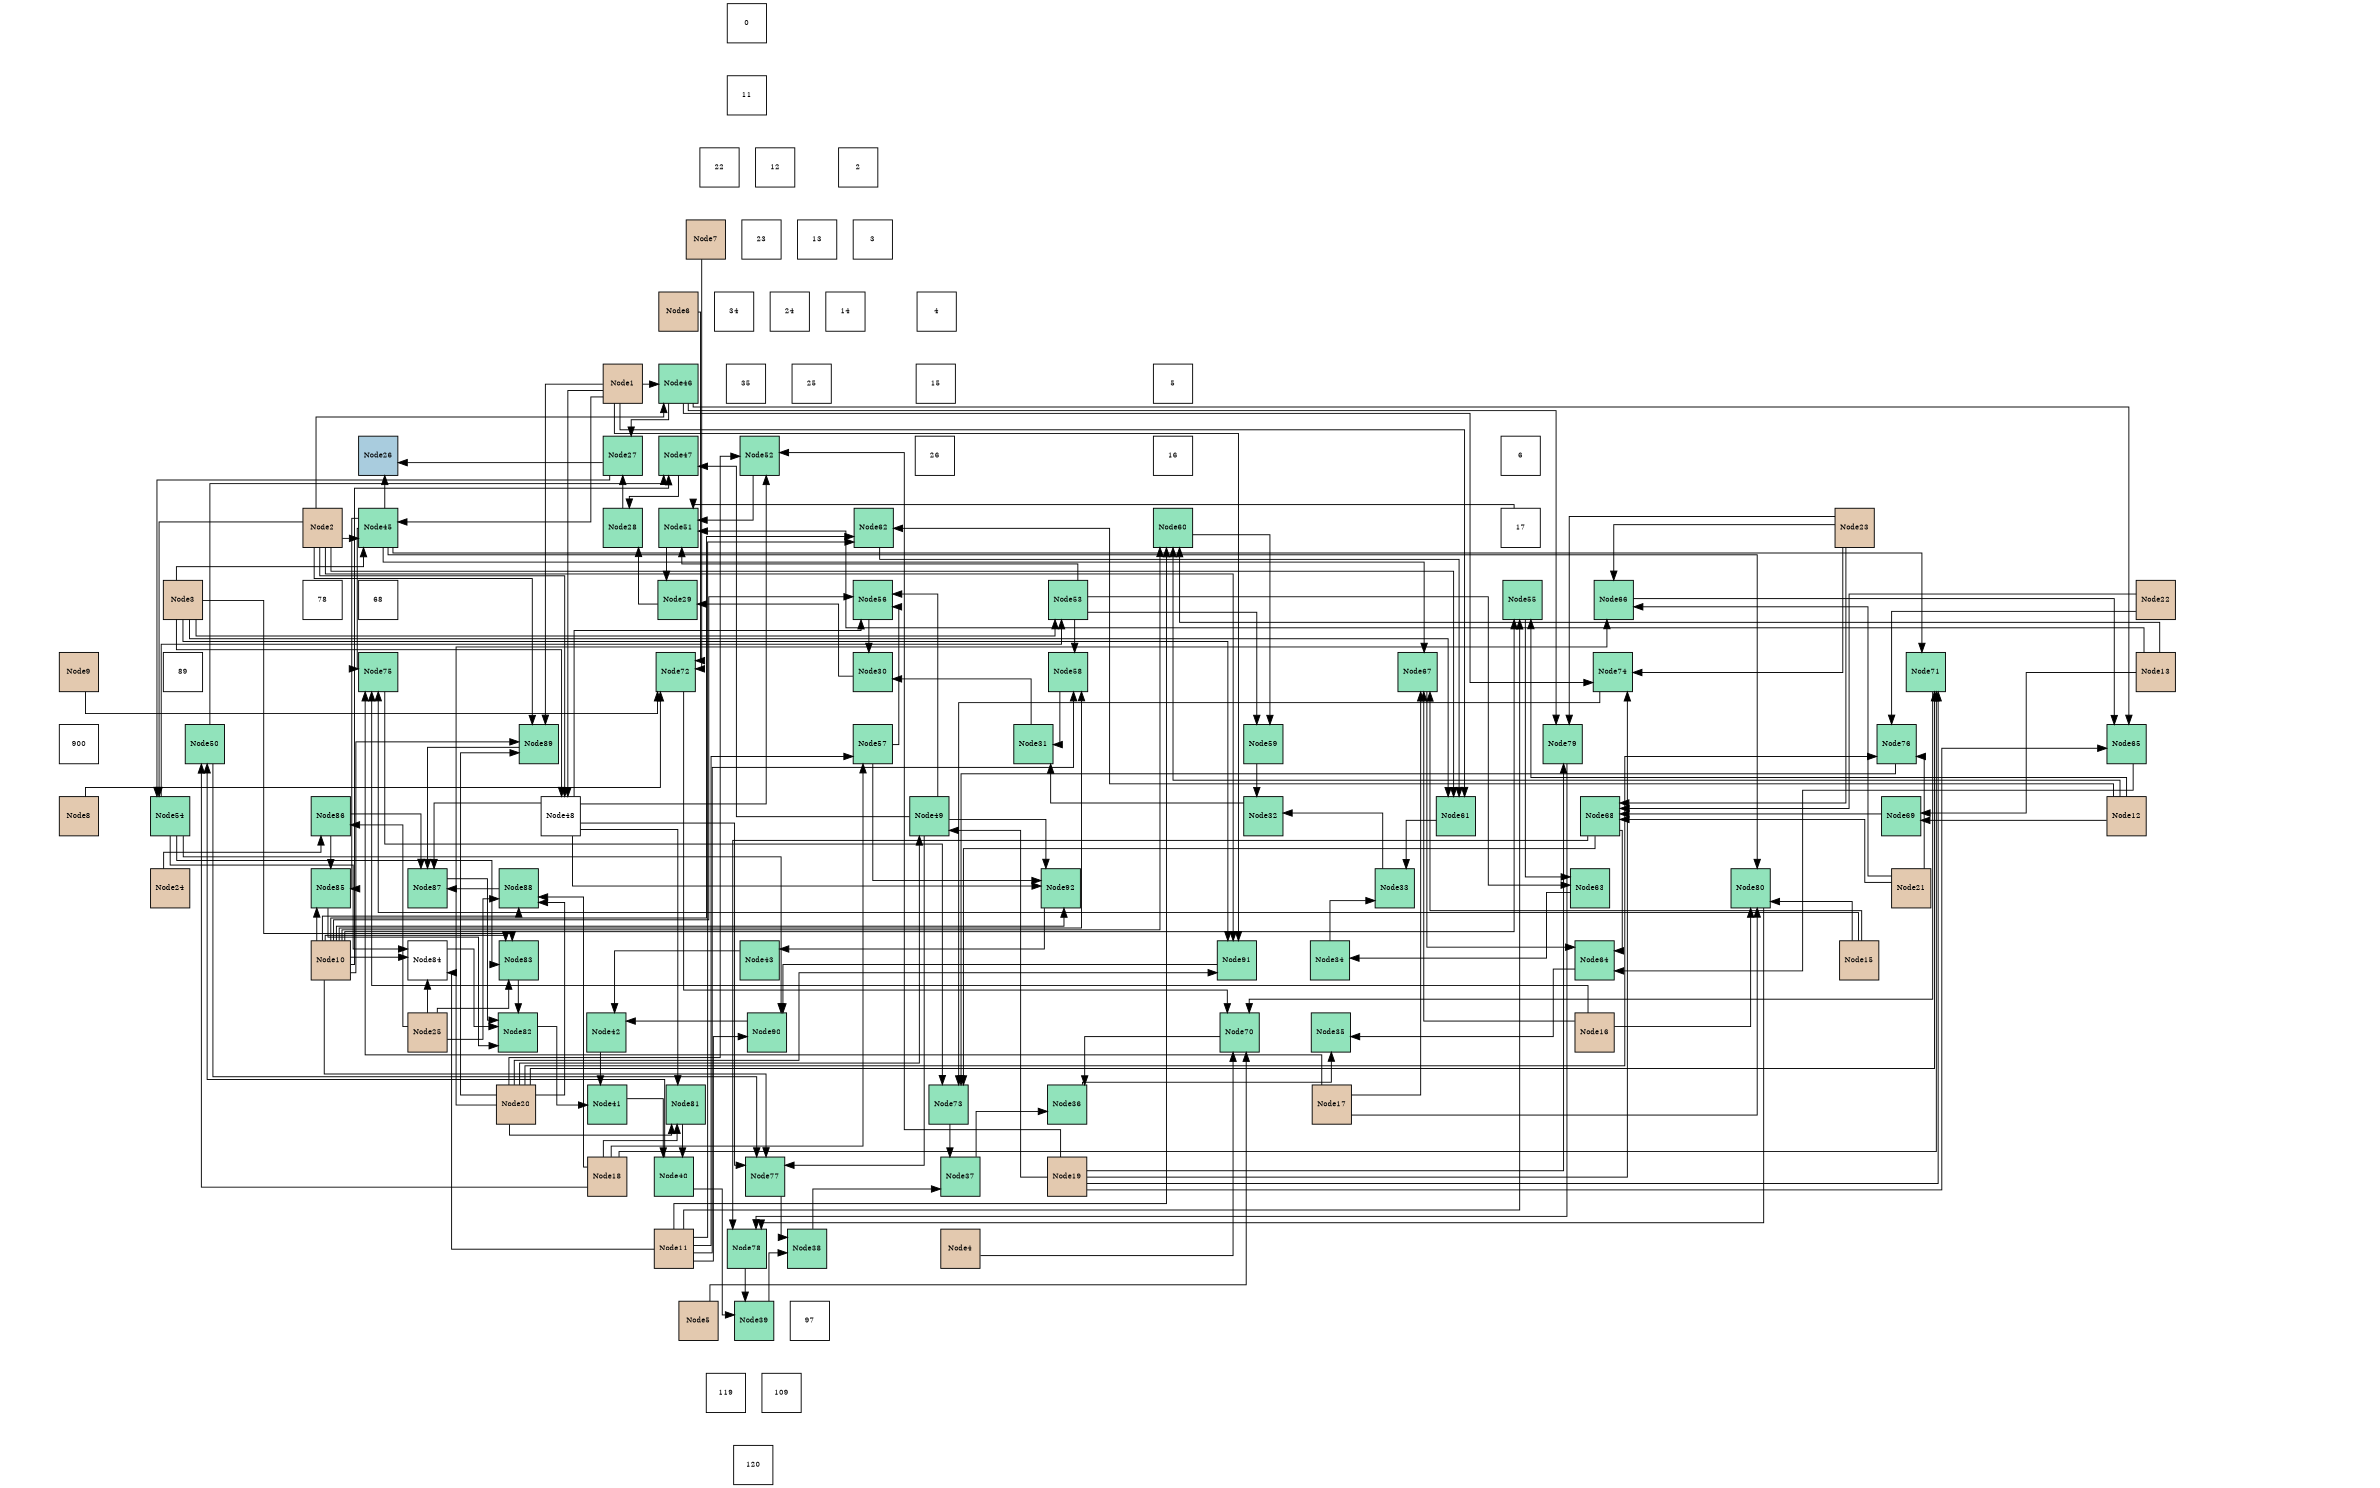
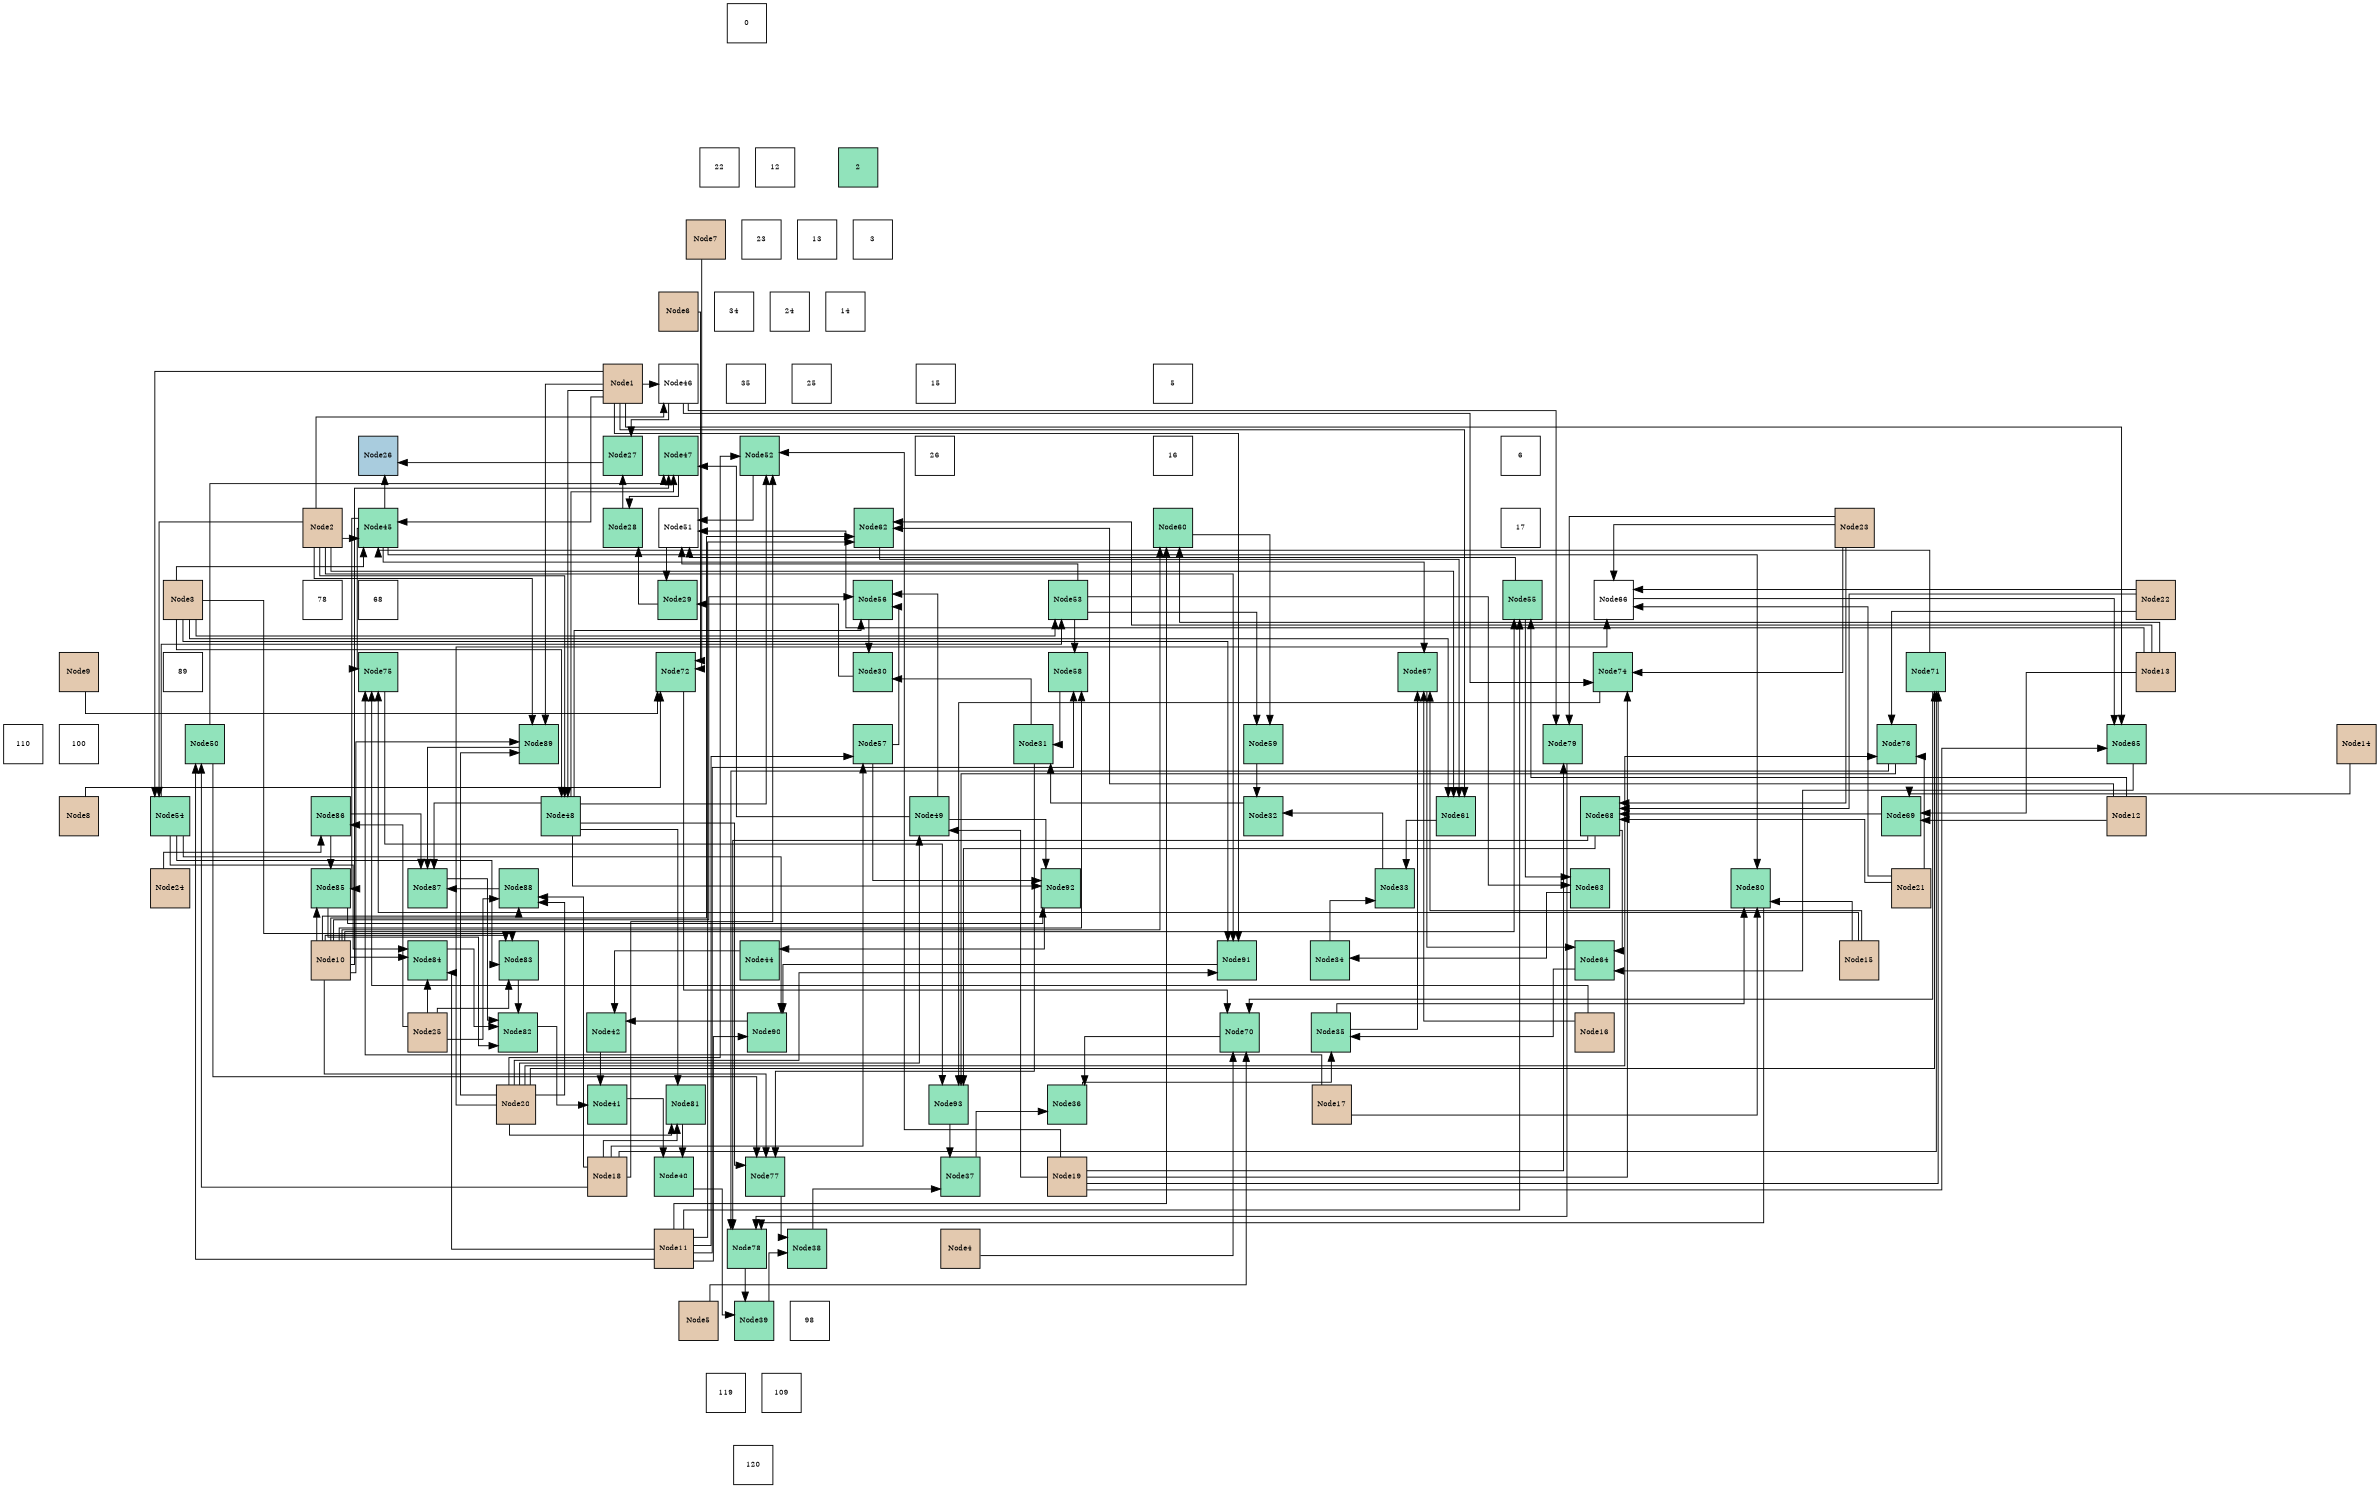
(747, 95) -> none
(858, 167) -> (858, 167)
(937, 312) -> none
(678, 384) -> (678, 384)
(1563, 407) -> (1506, 427)
(194, 480) -> (171, 371)
(1105, 505) -> (1113, 558)
(678, 528) -> (678, 528)
(1200, 553) -> (1205, 550)
none -> (571, 589)
none -> (1828, 589)
(1614, 600) -> (1614, 600)
none -> (1489, 625)
none -> (23, 744)
(79, 744) -> (79, 744)
none -> (2357, 744)
none -> (731, 776)
(1543, 780) -> none
(561, 816) -> (561, 816)
none -> (773, 904)
(697, 926) -> (691, 923)
(1421, 933) -> (1417, 899)
(428, 960) -> (428, 960)
(760, 960) -> (760, 960)
(1737, 1027) -> (1579, 1004)
(207, 1068) -> (196, 1246)
(924, 1077) -> (1034, 1037)
(949, 1105) -> (949, 1105)
(810, 1321) -> (810, 1321)
